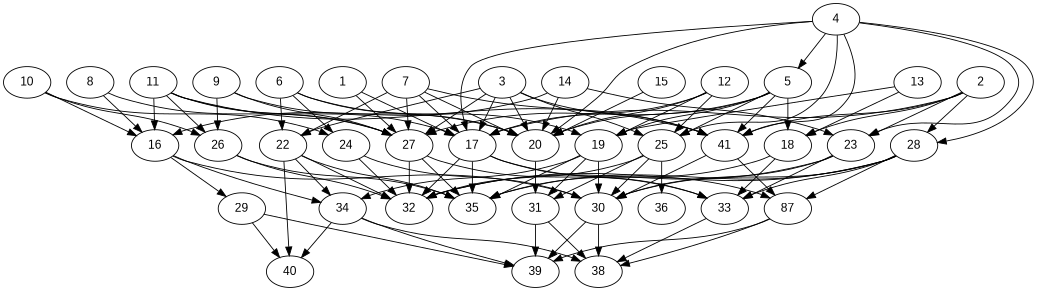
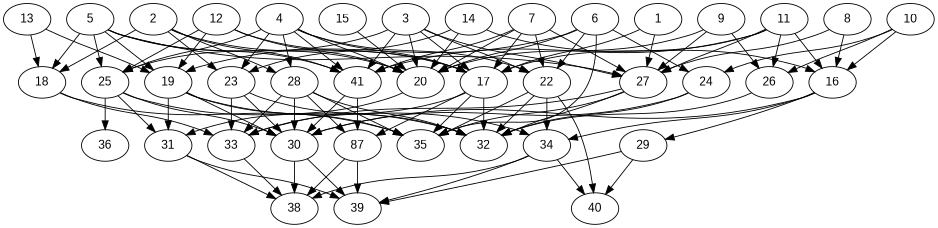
(815, 47) -> (409, 51)
(341, 176) -> (518, 122)
